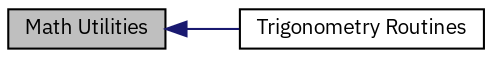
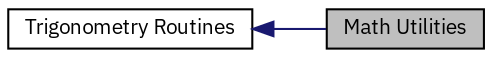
(213, 29) -> (300, 29)
